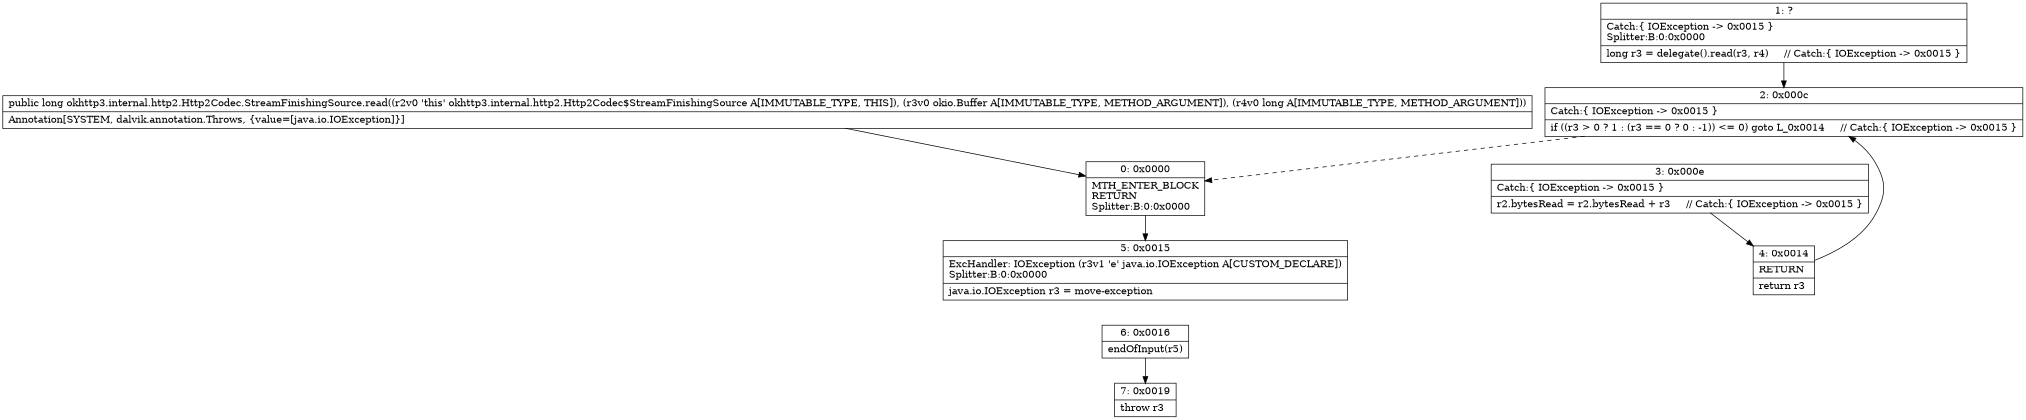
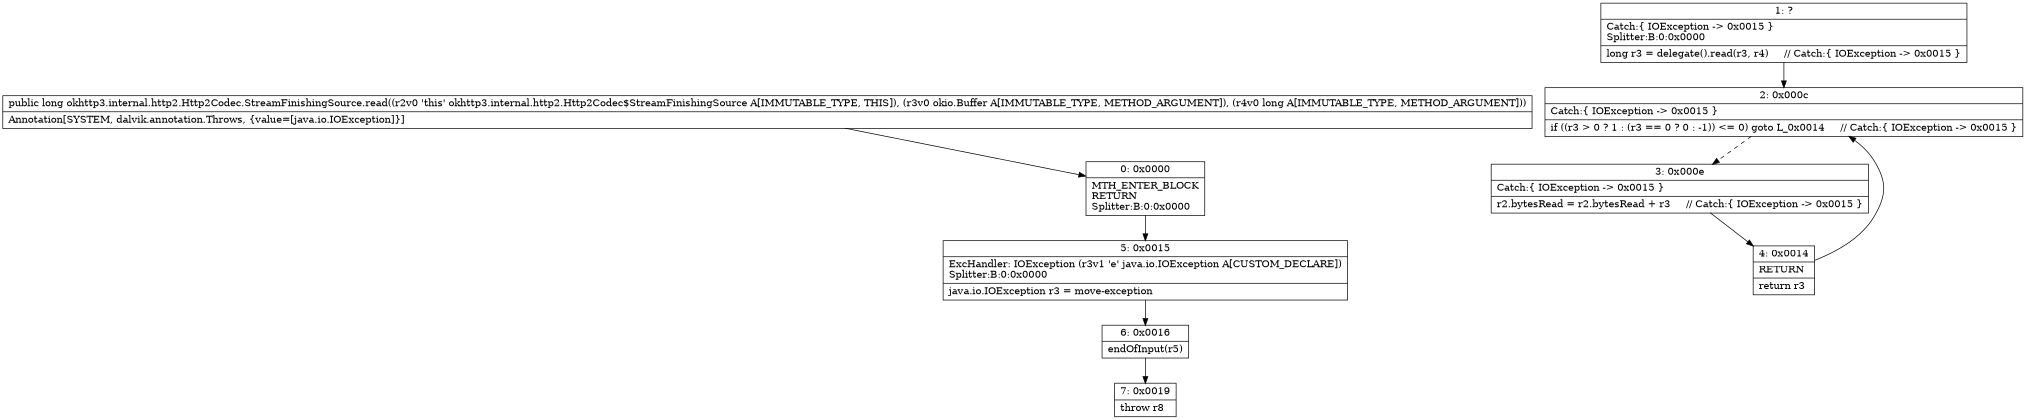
(1398, 158) -> (1735, 148)
none -> (1145, 309)
(1142, 408) -> (1142, 408)
